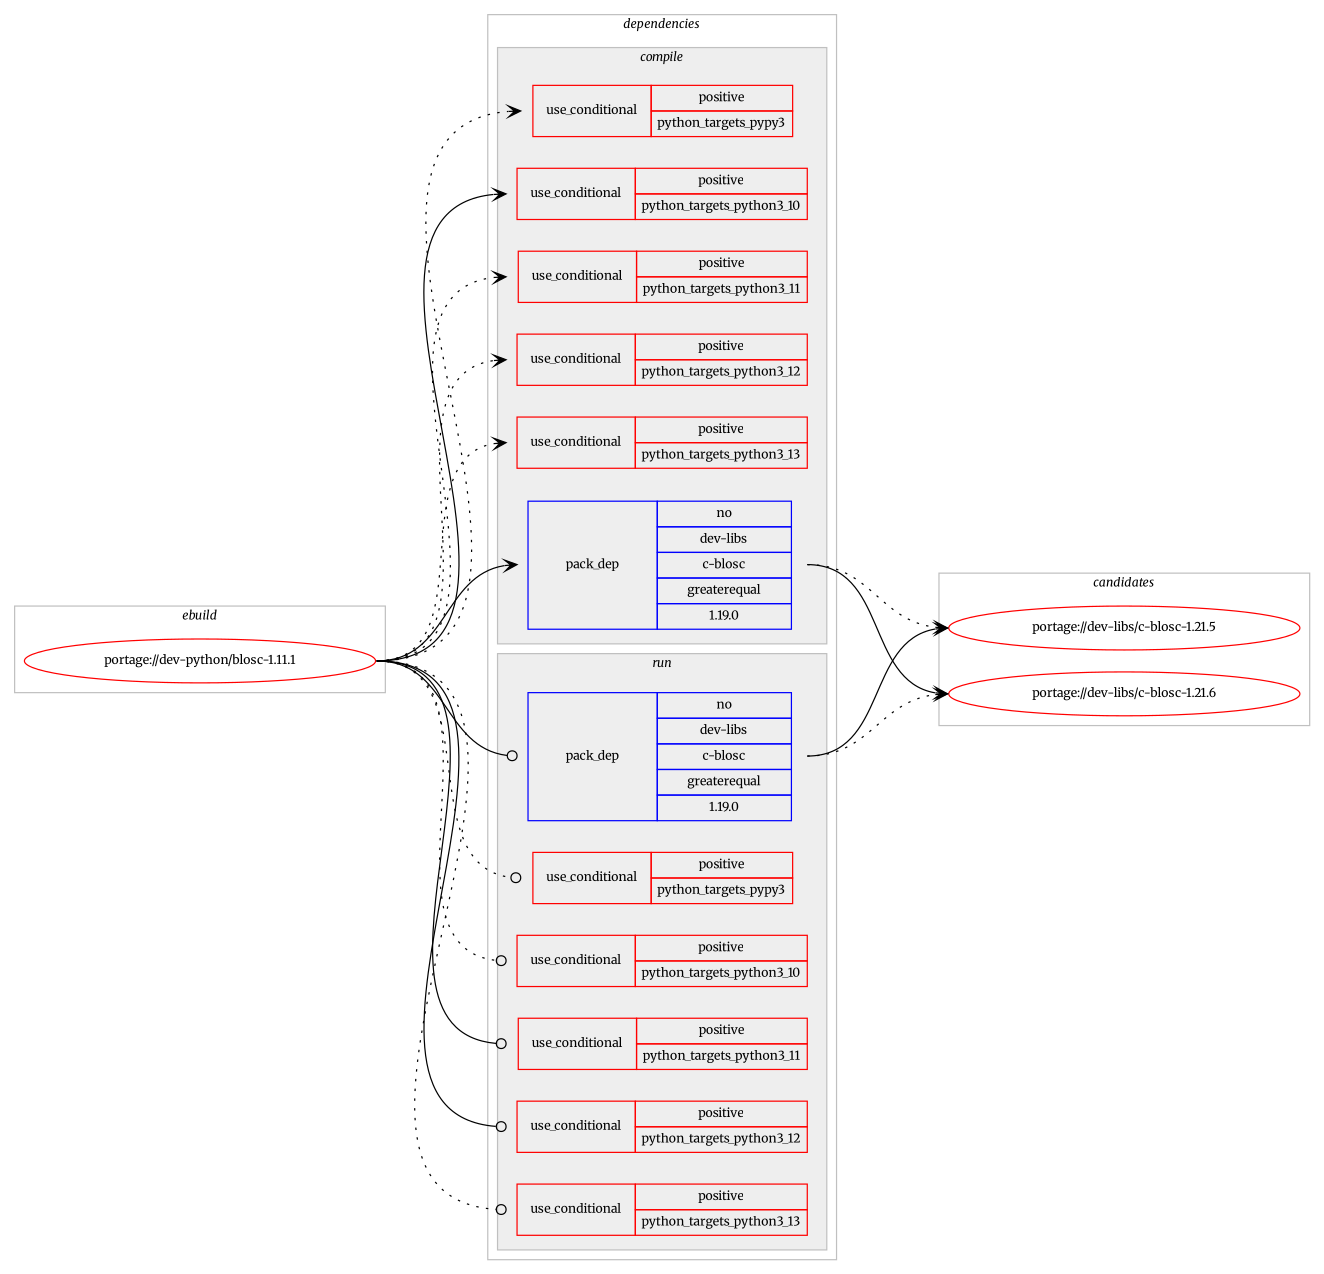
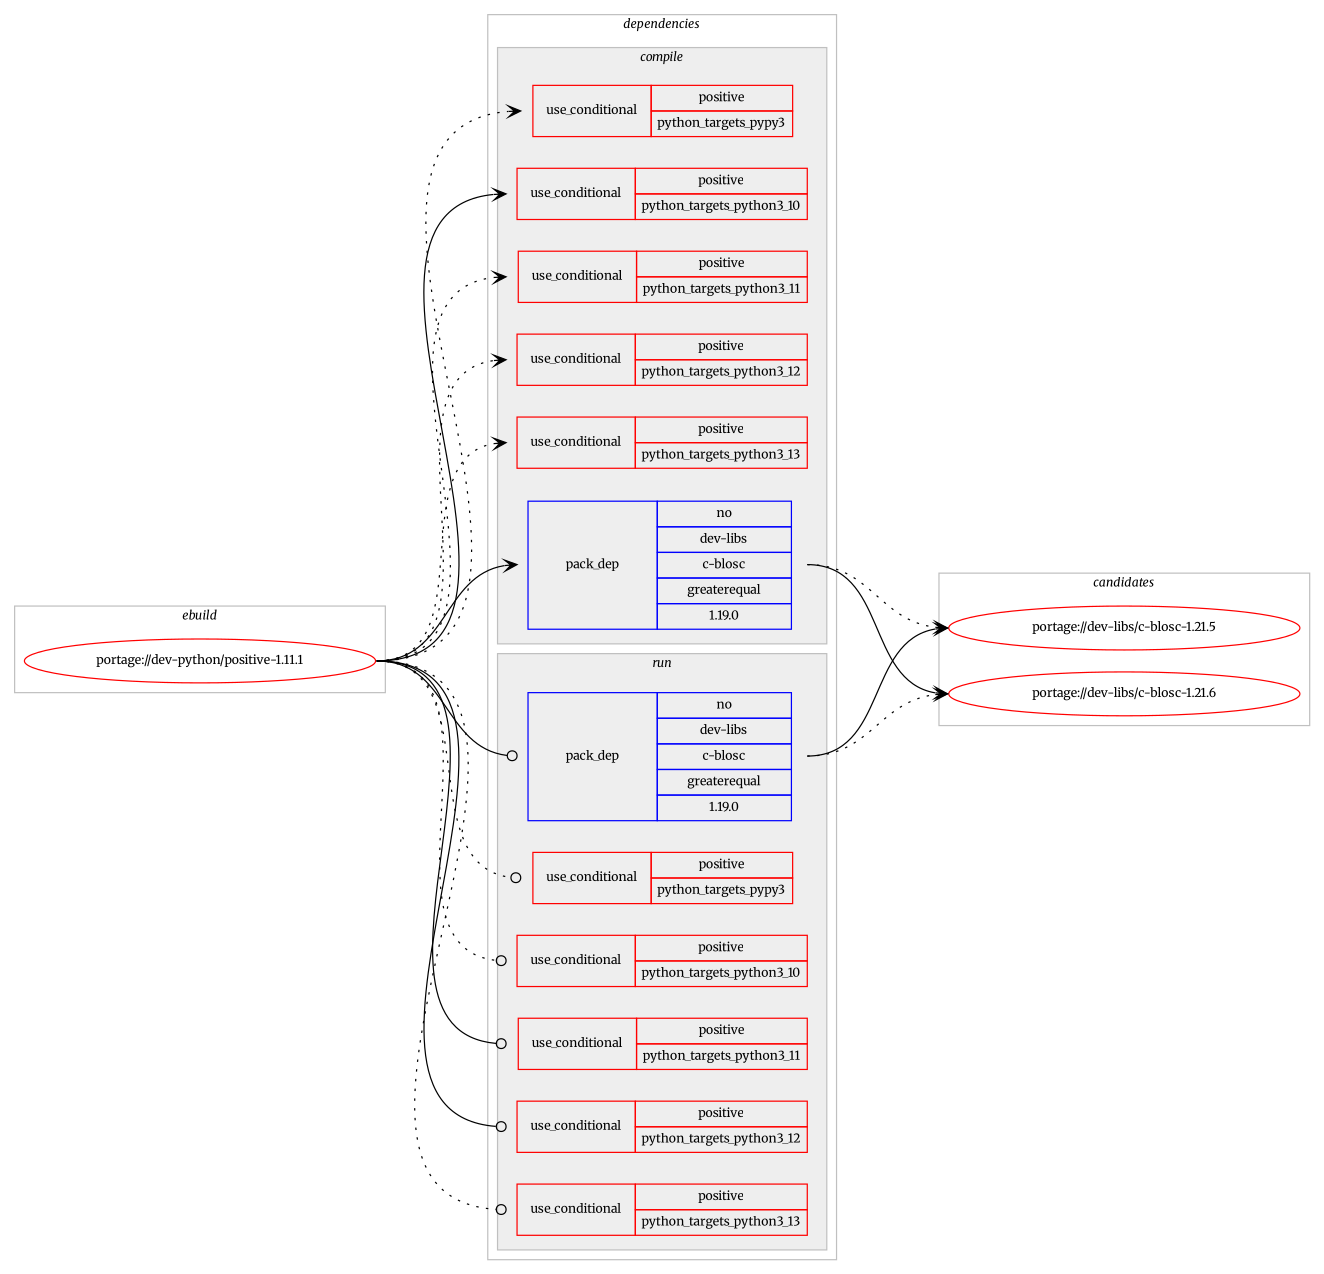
(200, 661) -> (200, 661)
